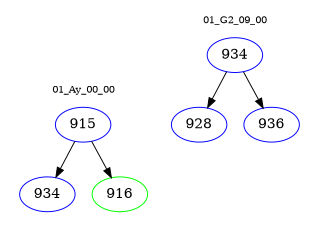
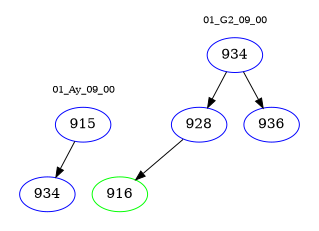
(84, 90) -> (84, 90)
(99, 155) -> (163, 156)
